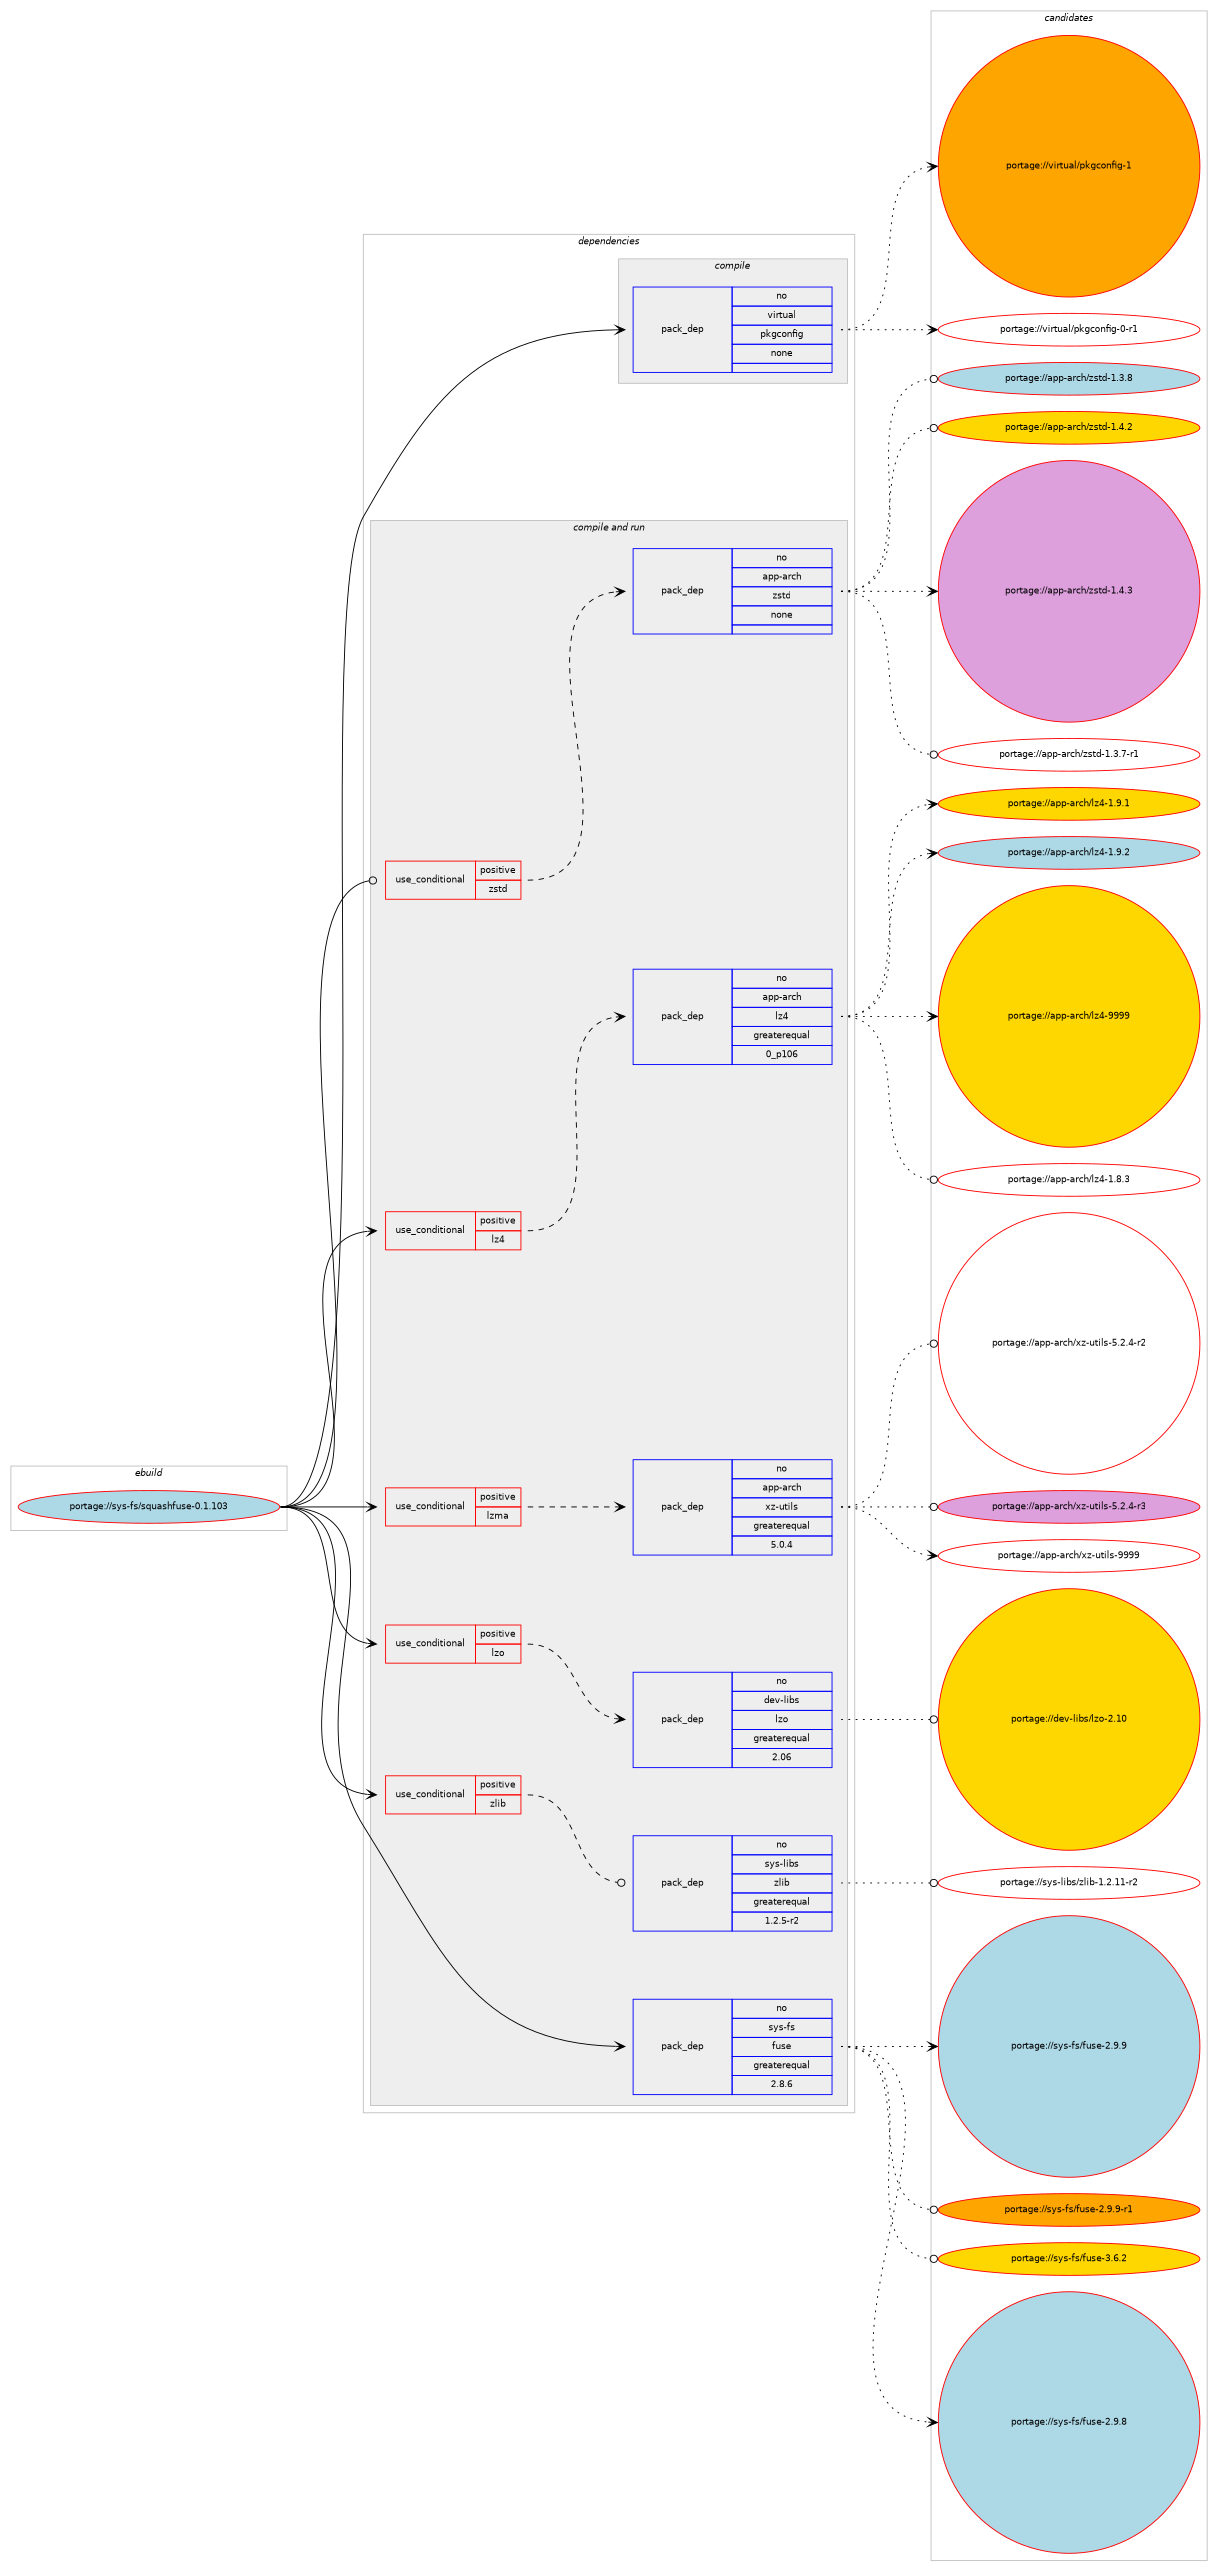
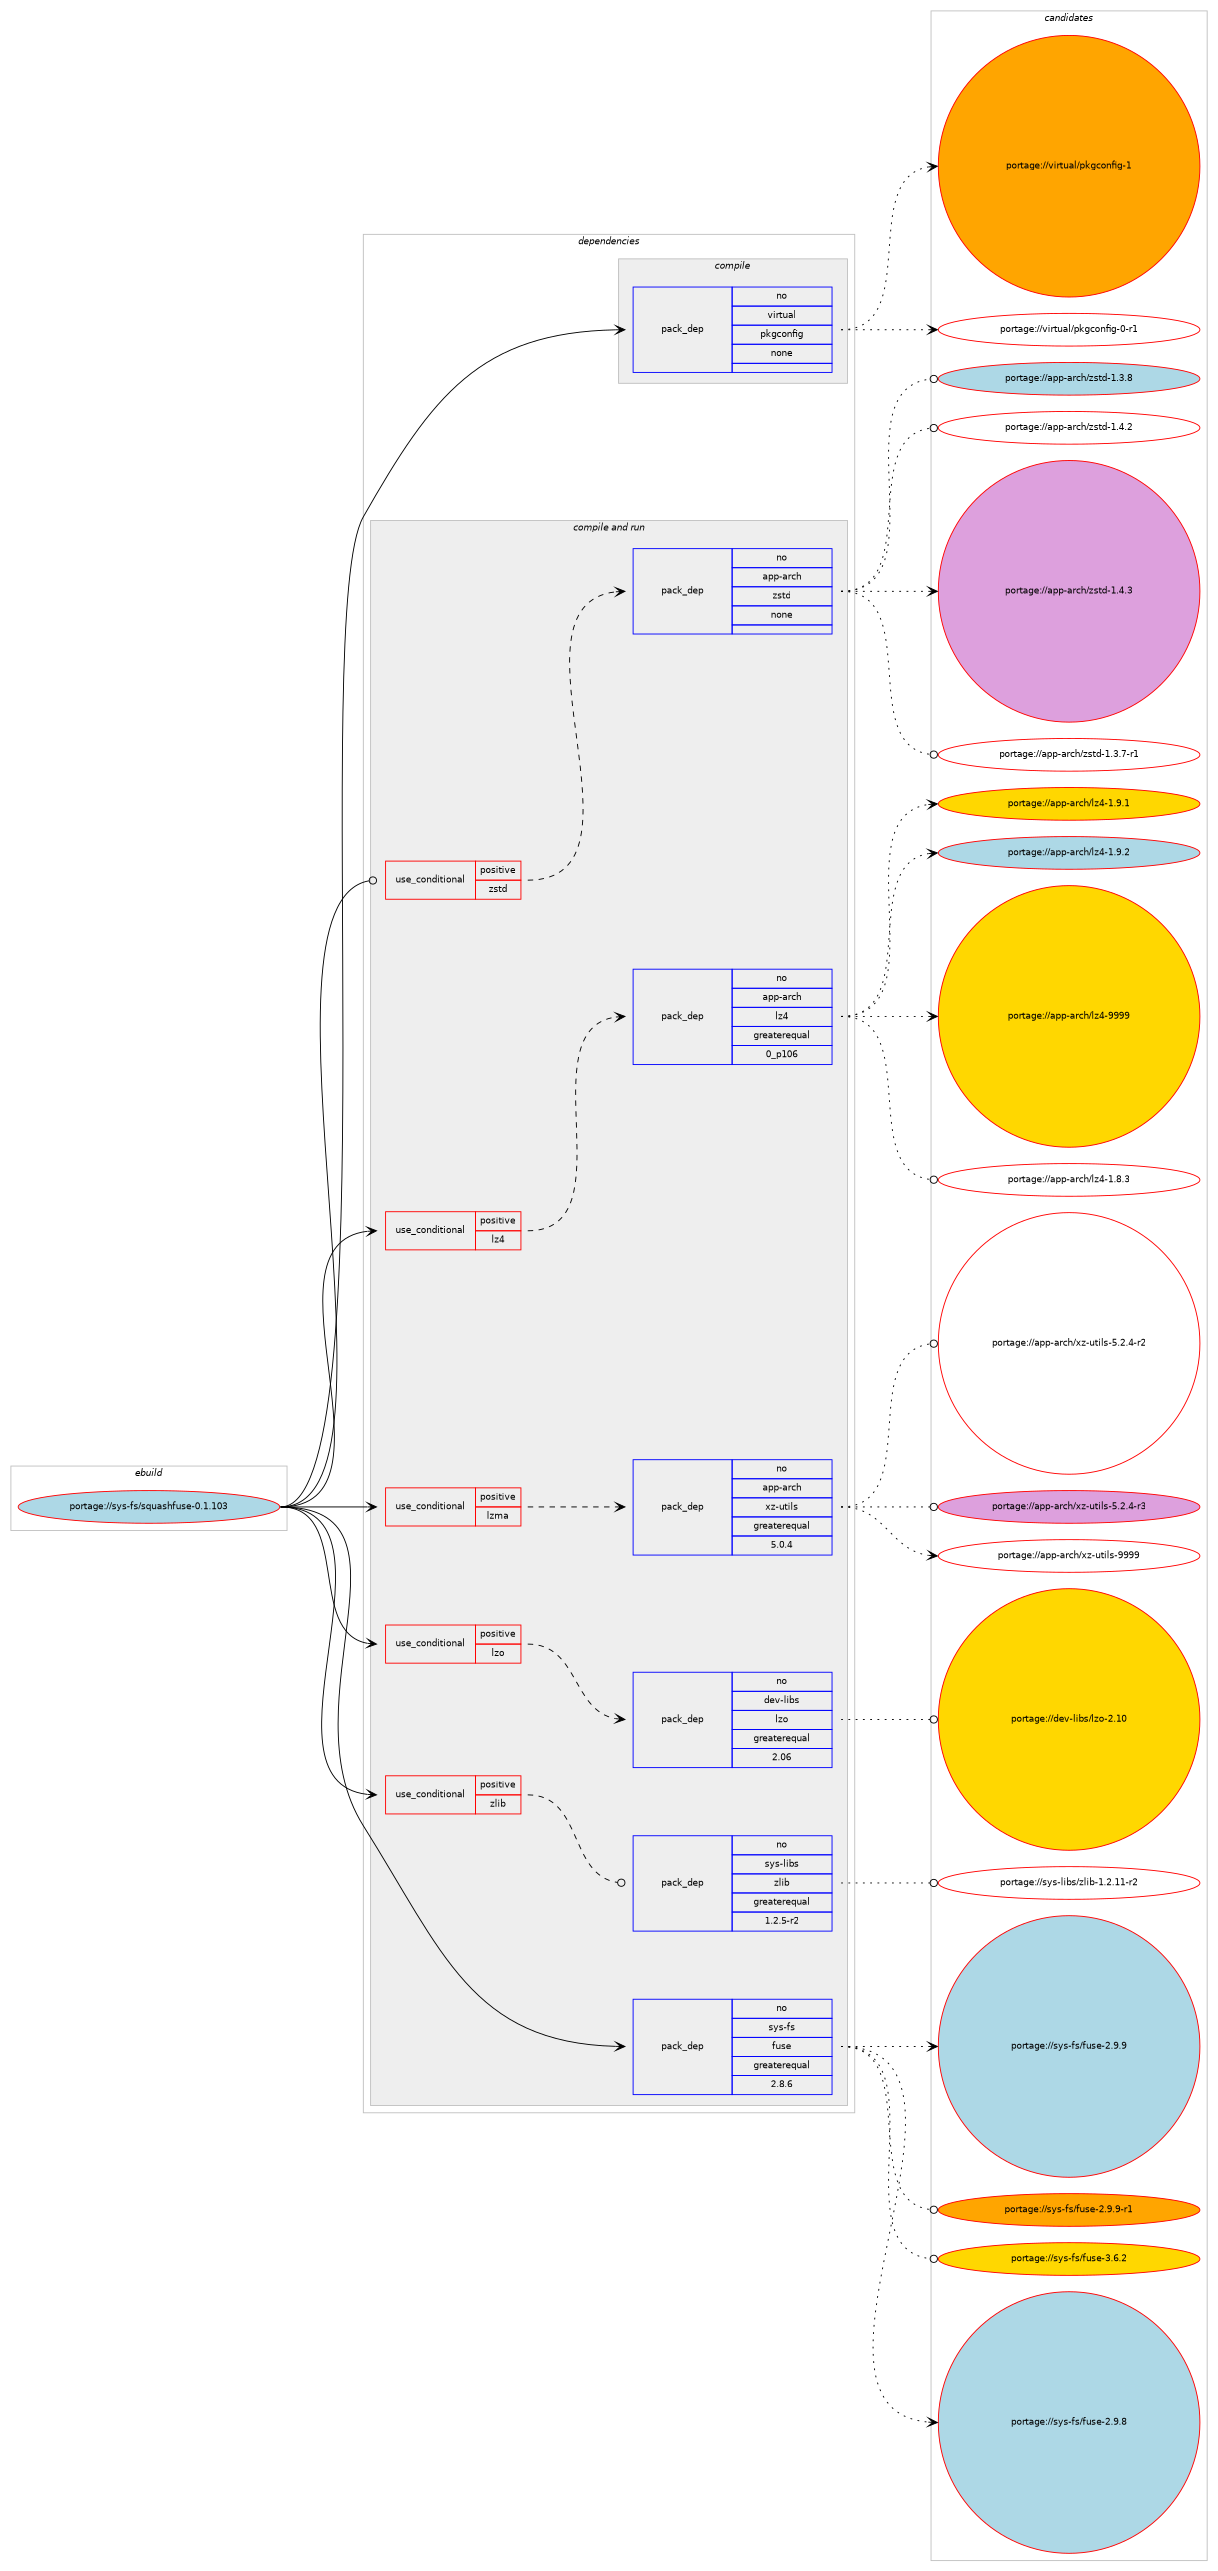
(1069, 428) -> (1069, 428)
